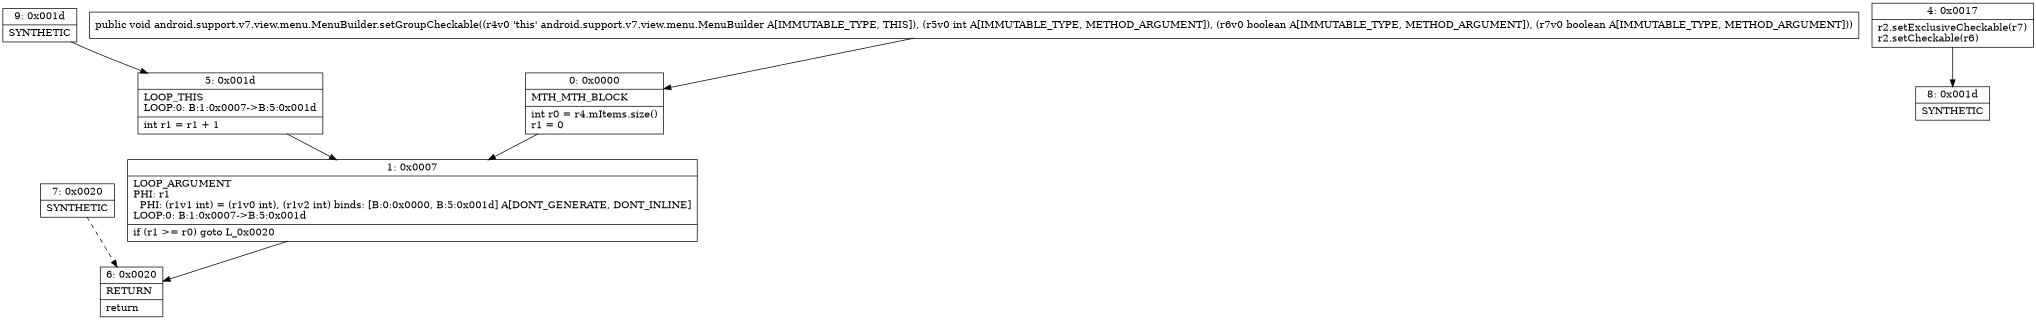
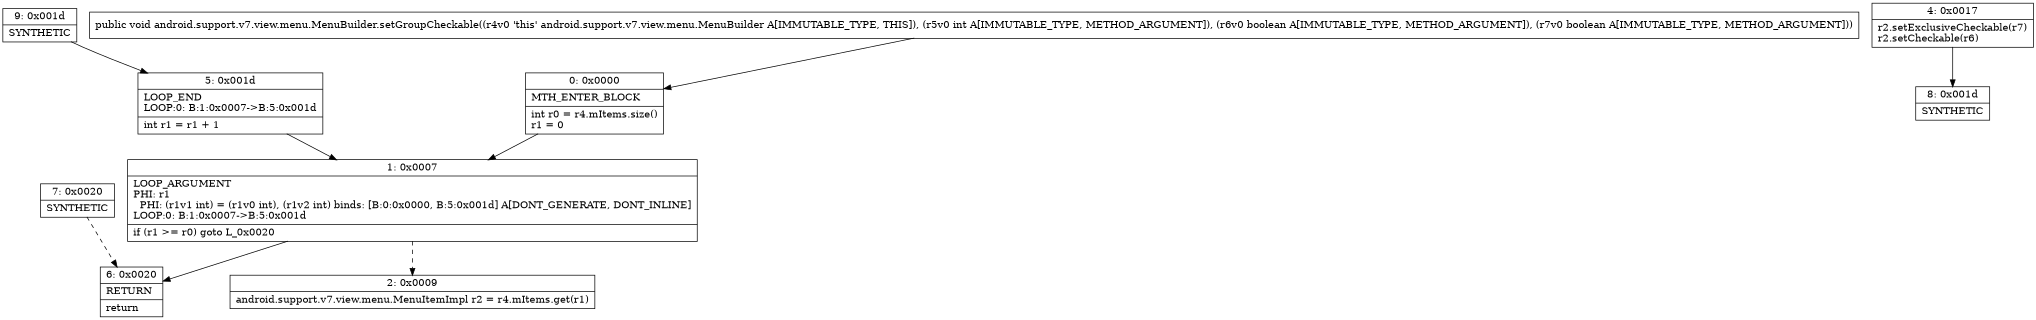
(174, 97) -> (173, 97)
(580, 97) -> (586, 97)
none -> (412, 292)
